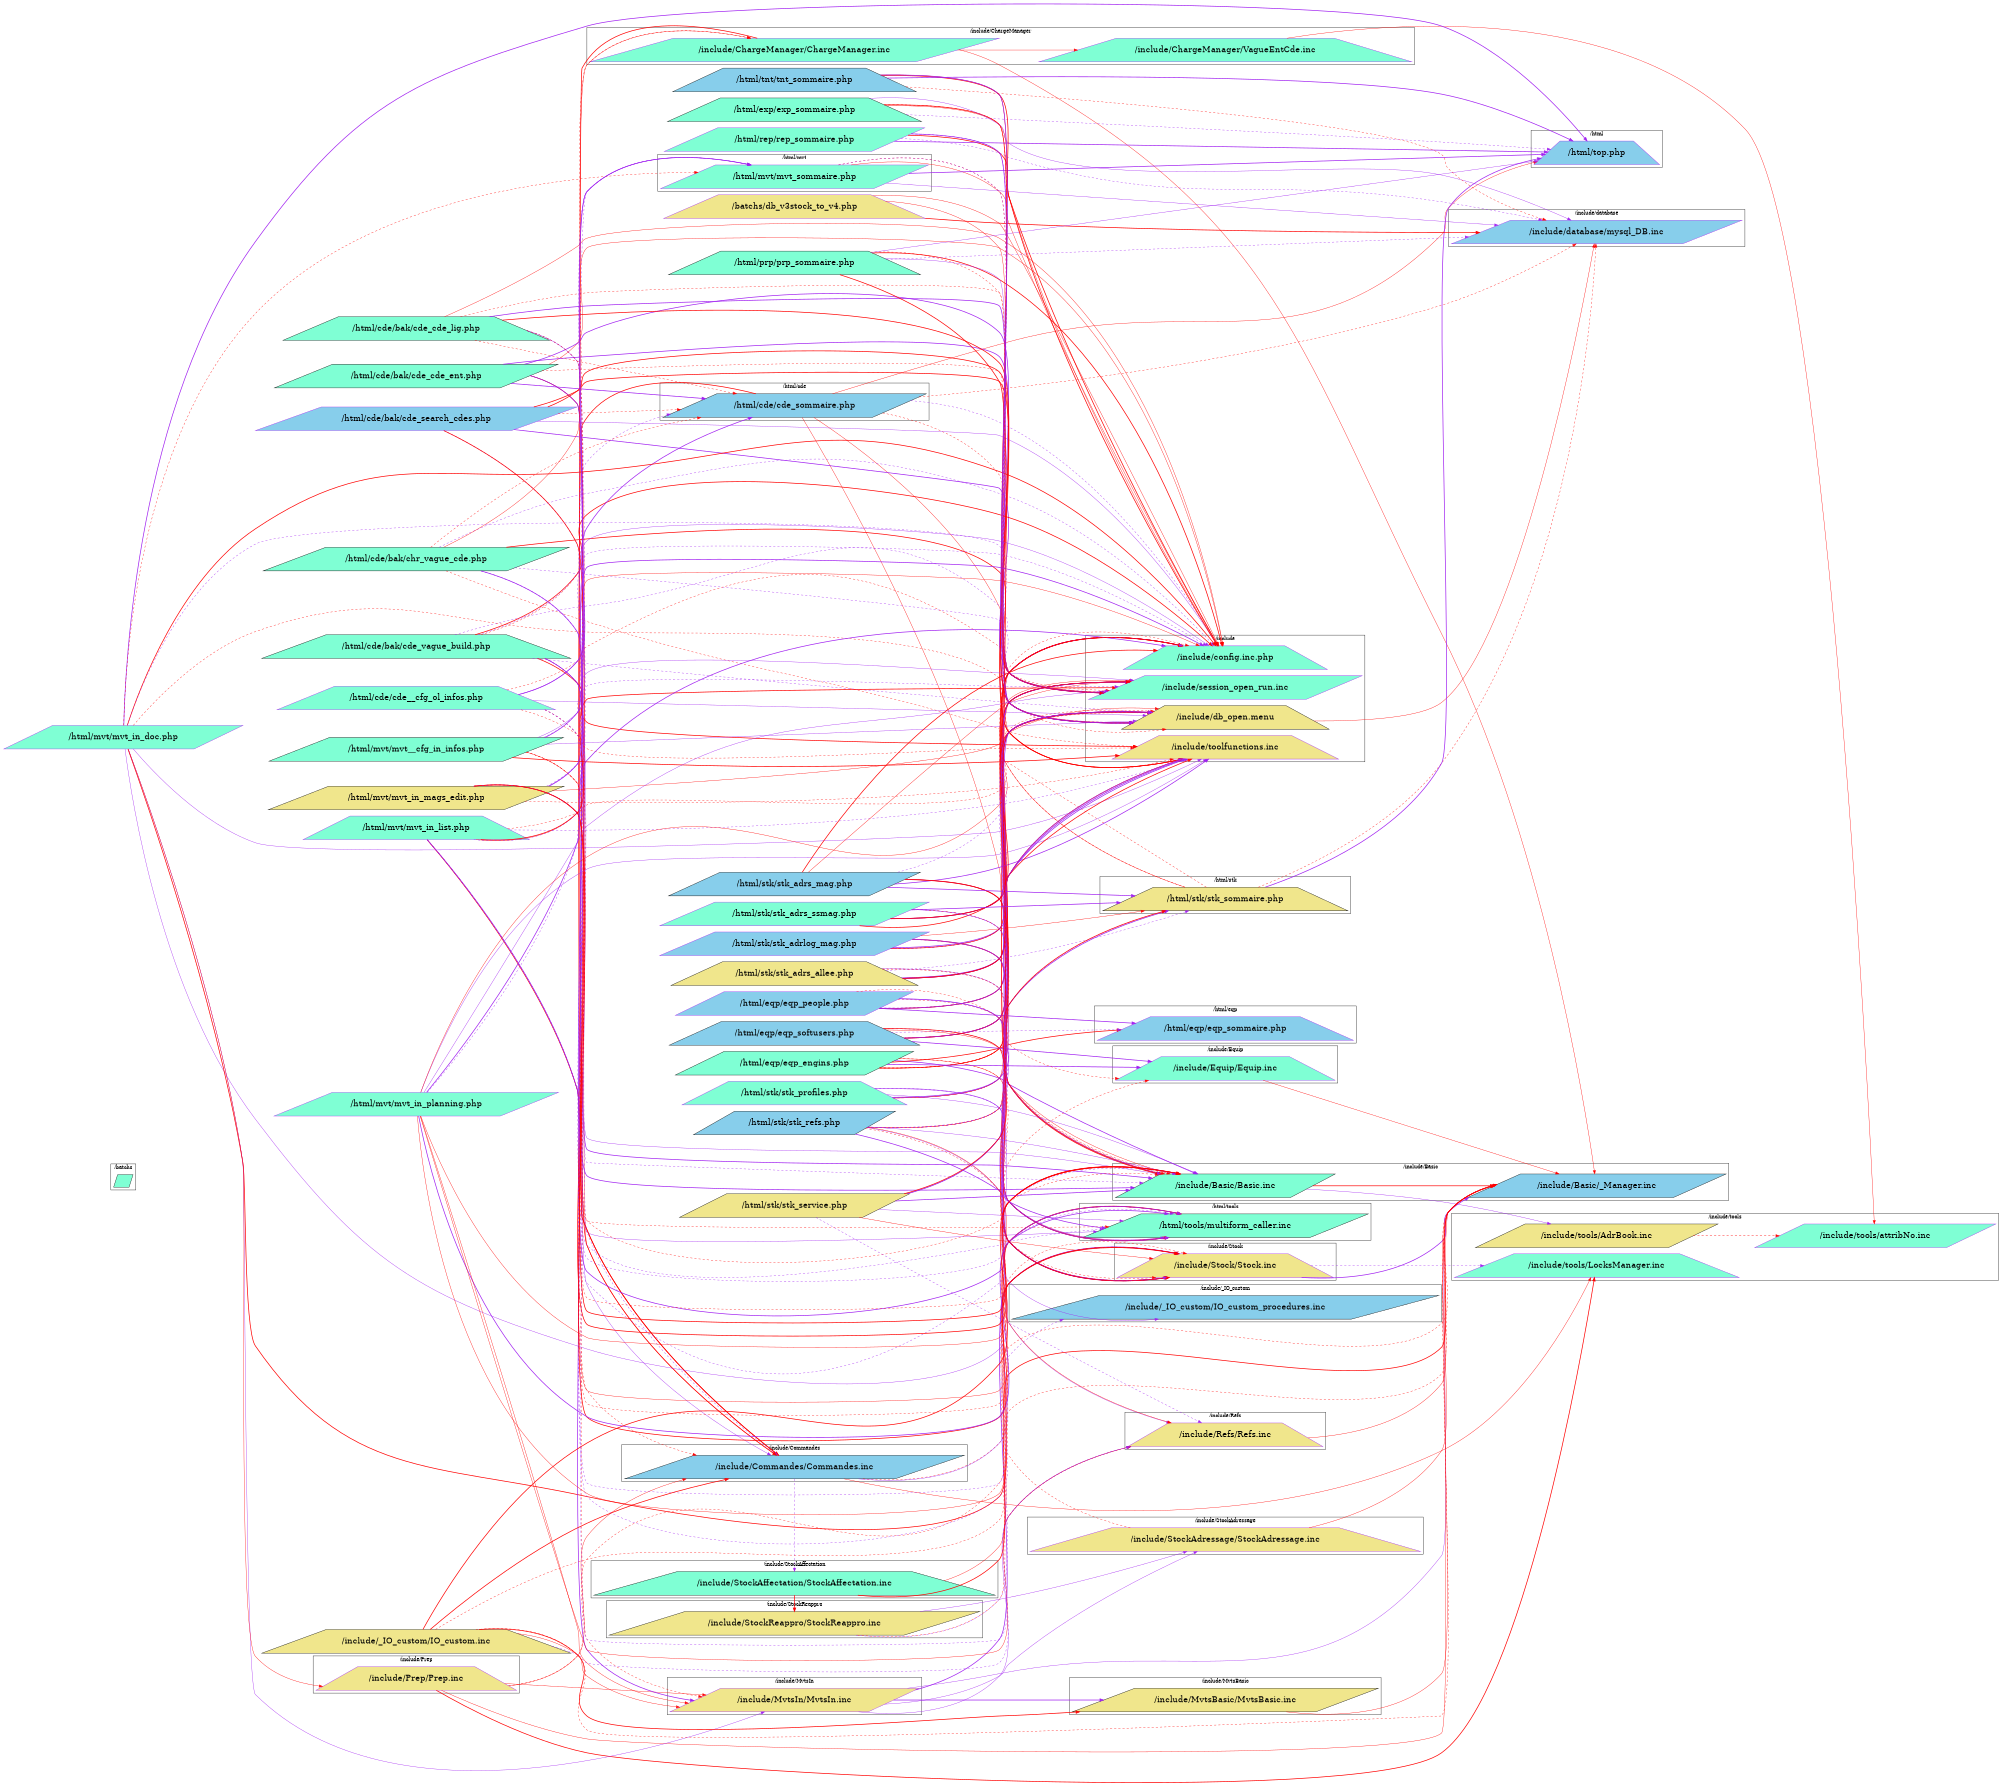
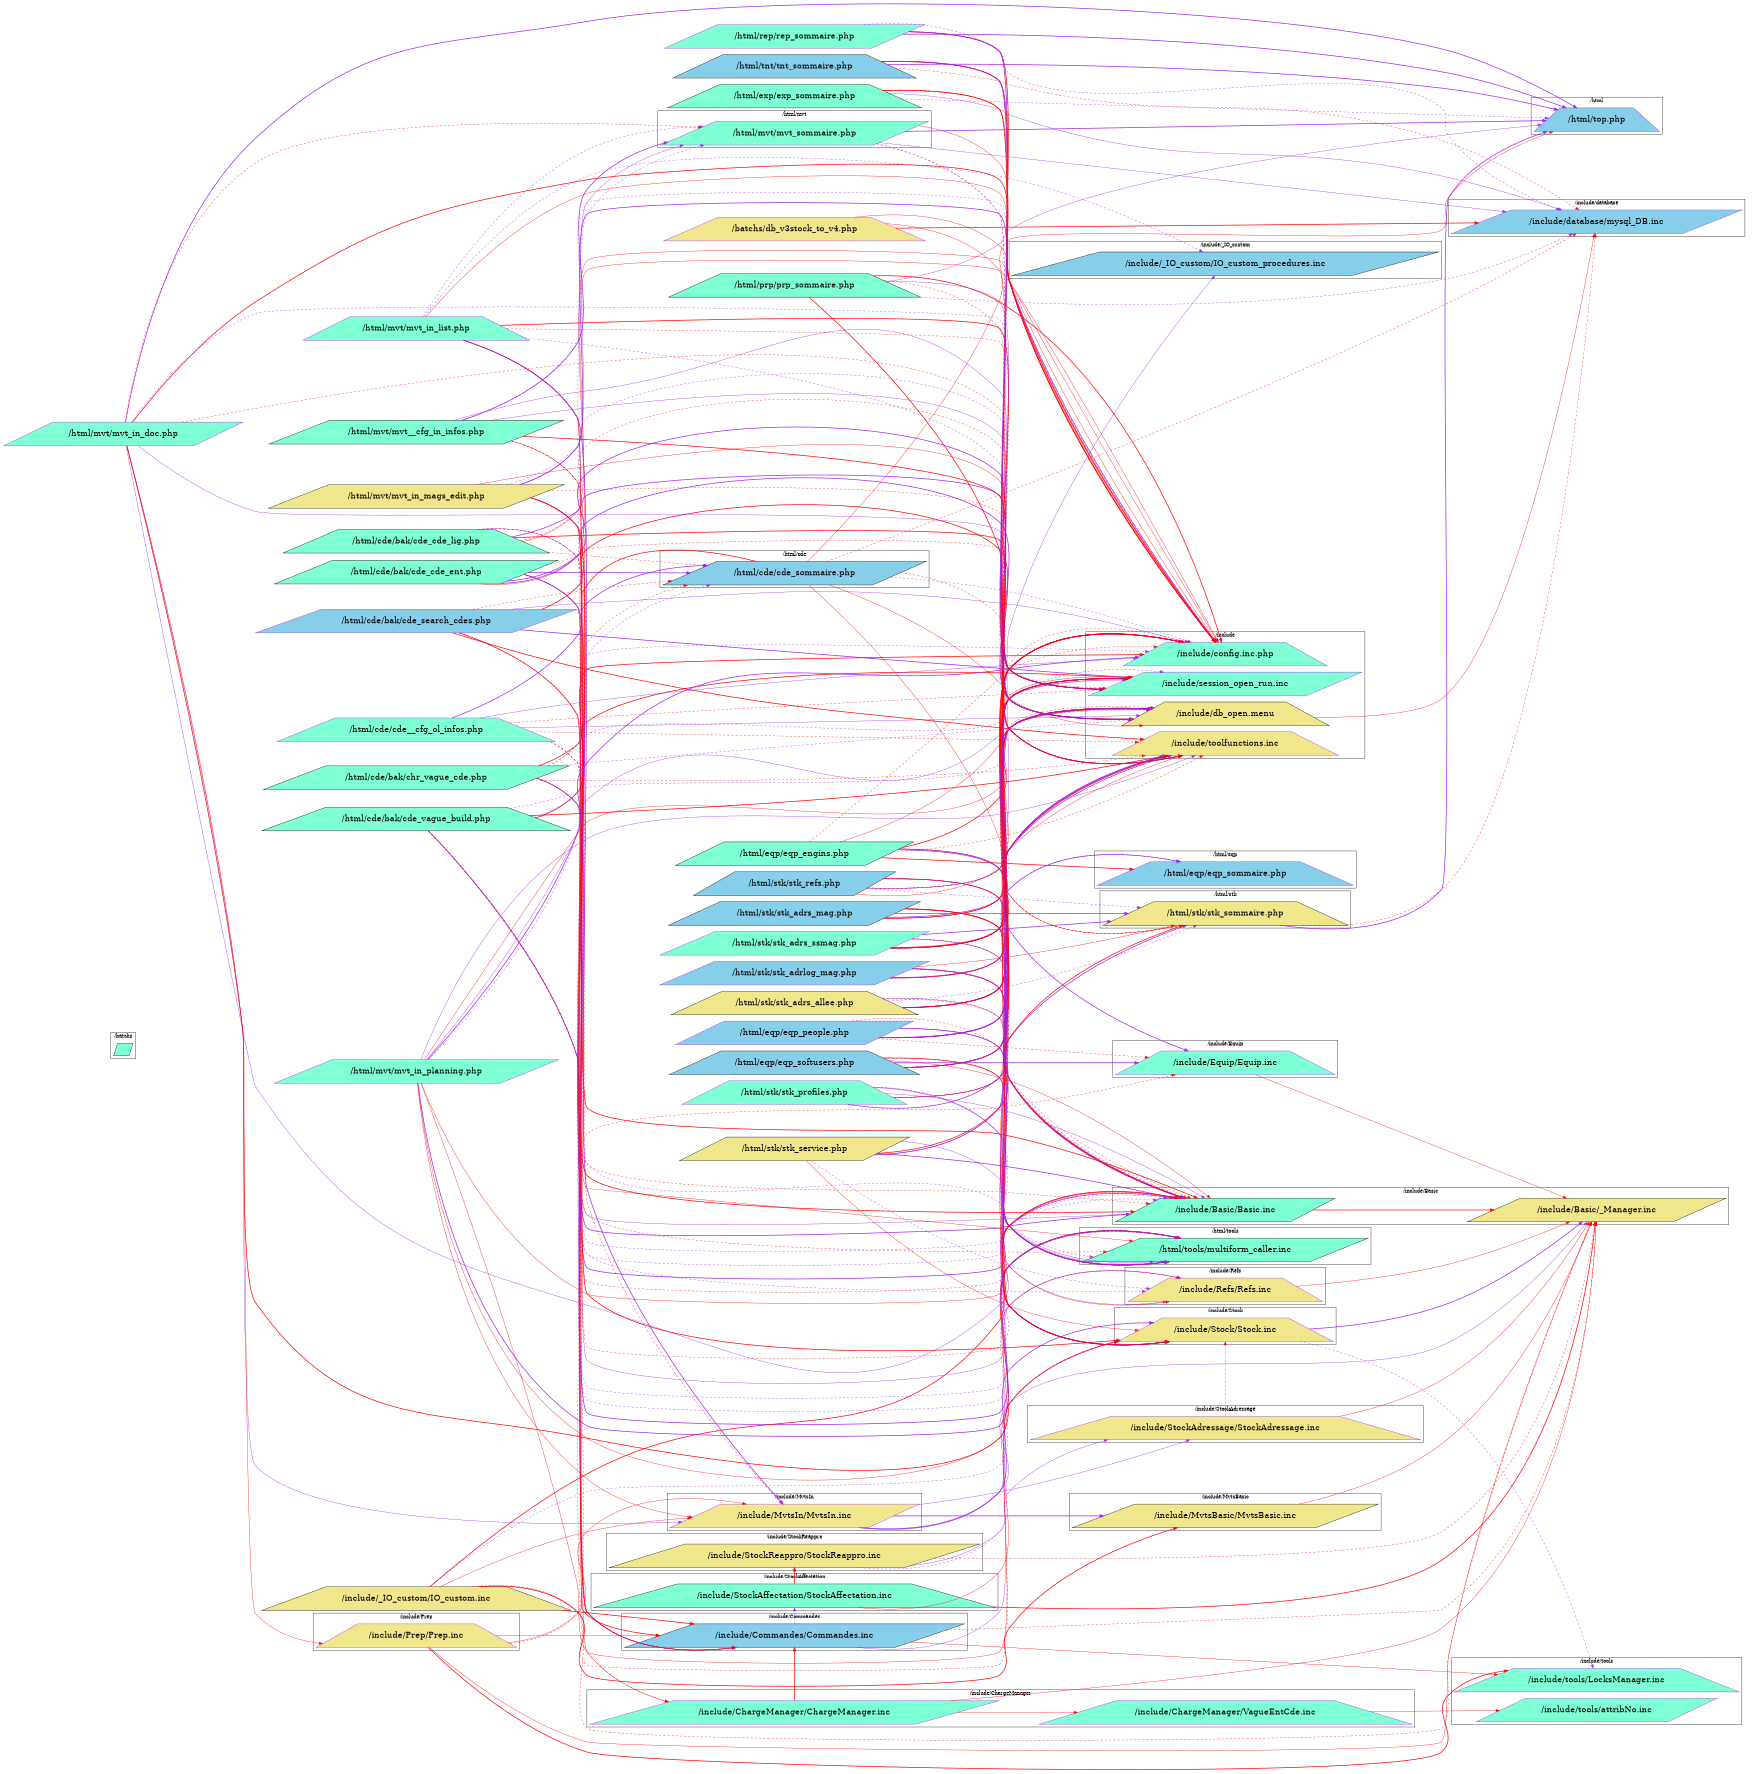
(1597, 1186) -> (1597, 1210)
(1001, 1190) -> none
(1597, 1236) -> none
